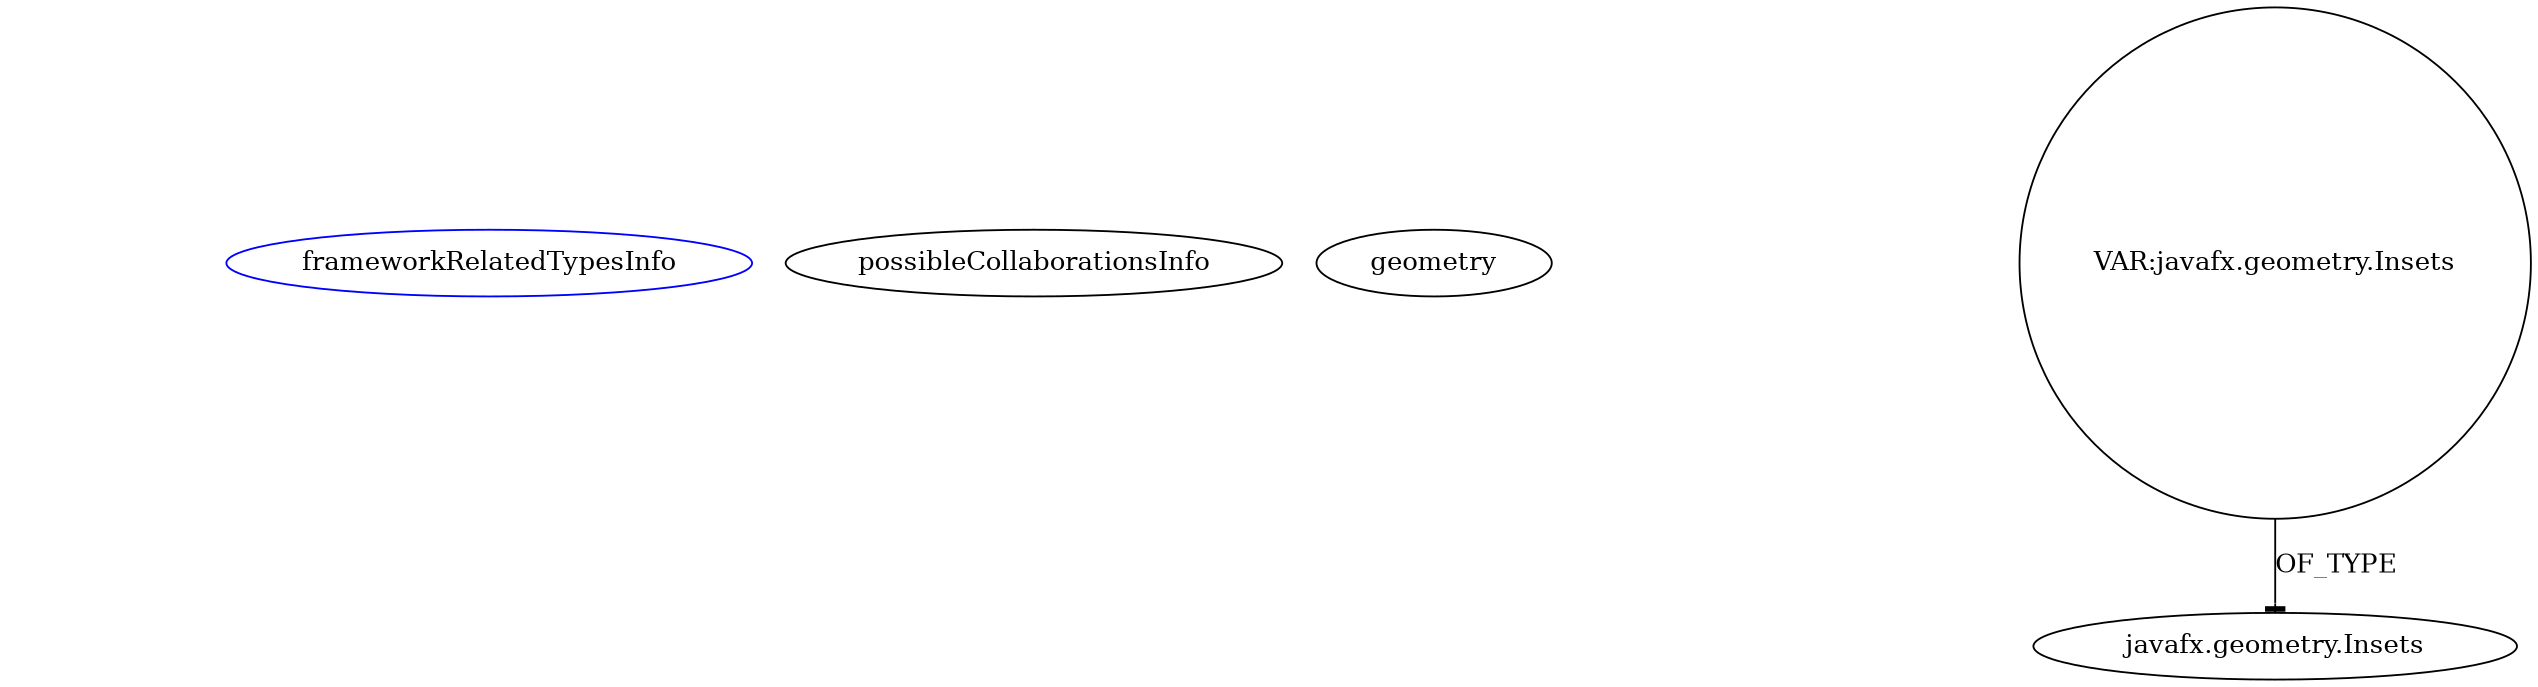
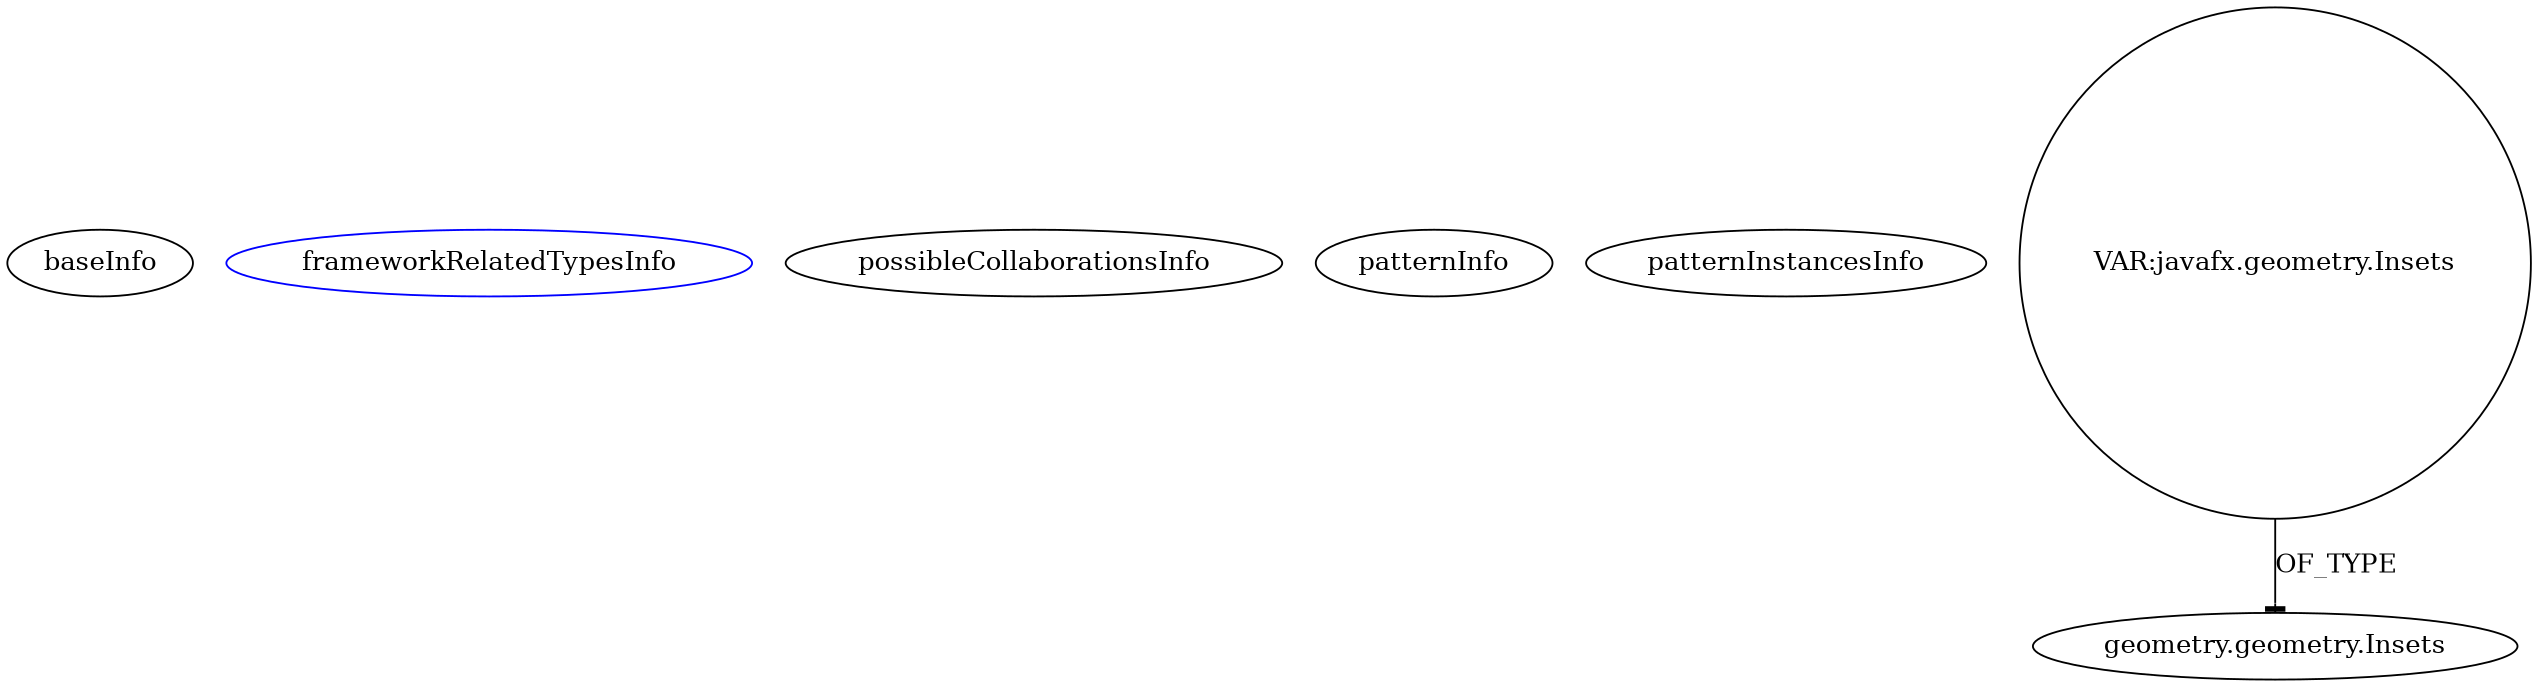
none -> (100, 263)
(1434, 263) -> (1434, 263)
none -> (1786, 263)
(2275, 646) -> (2275, 646)
